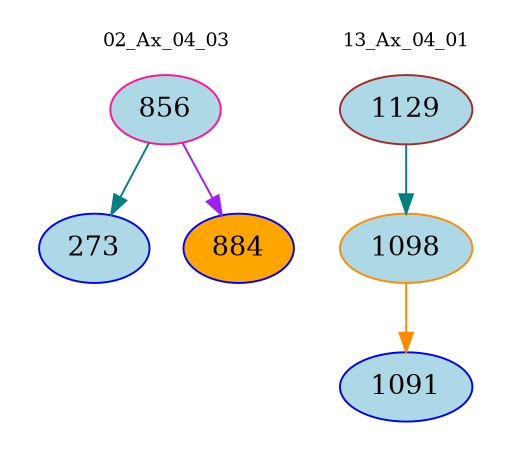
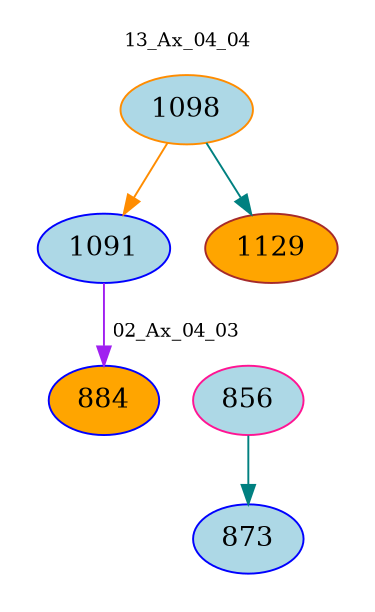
(406, 41) -> (188, 41)
(406, 110) -> (271, 248)
(197, 170) -> (104, 325)
(406, 170) -> (224, 170)
(94, 248) -> (248, 539)
